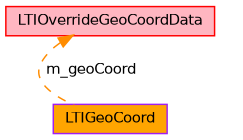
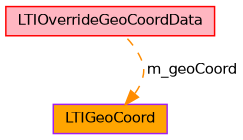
(40, 78) -> (143, 63)
